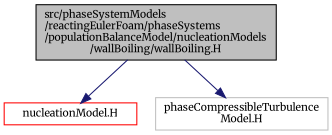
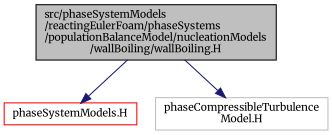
(70, 114) -> (70, 114)
